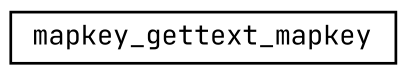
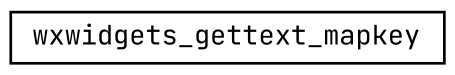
(203, 38) -> (228, 38)
